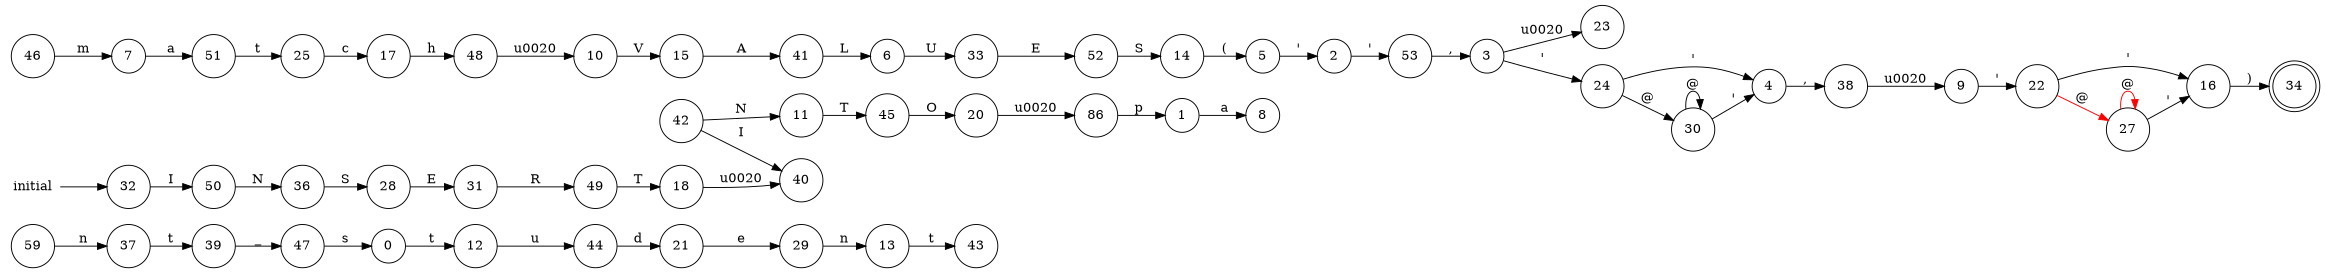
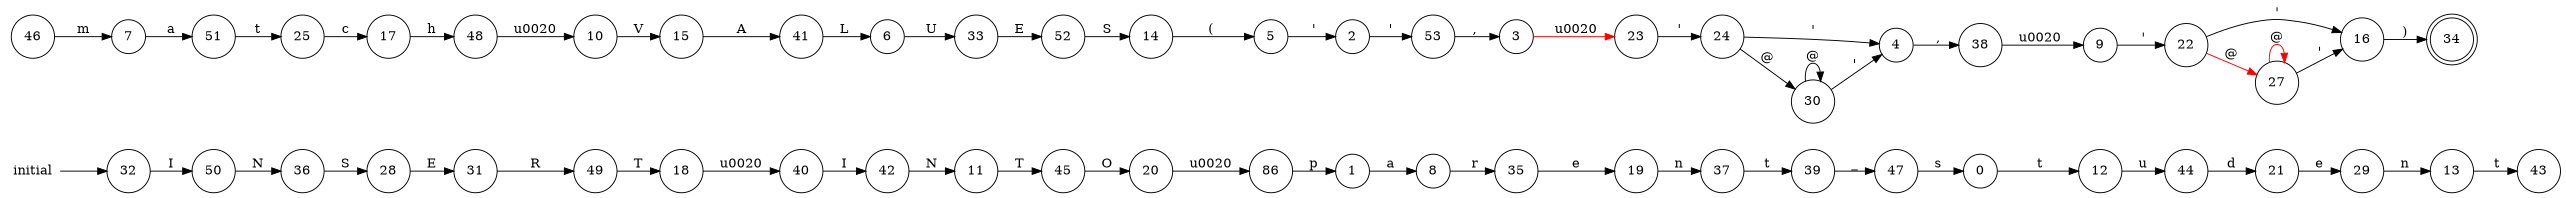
(1538, 43) -> (1569, 37)
(1538, 70) -> (1675, 37)
(737, 148) -> (840, 171)
none -> (1516, 171)
(33, 246) -> (1636, 171)
